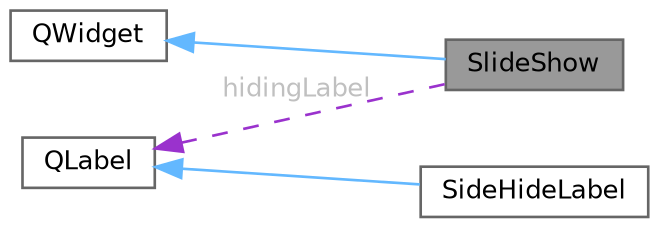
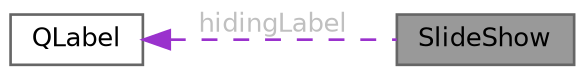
(89, 36) -> none
(534, 192) -> none
